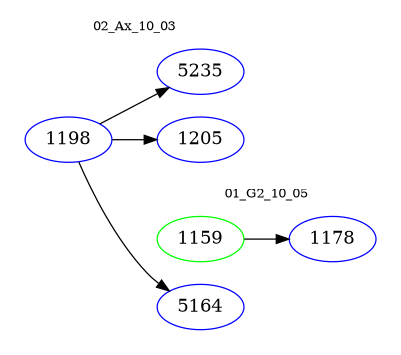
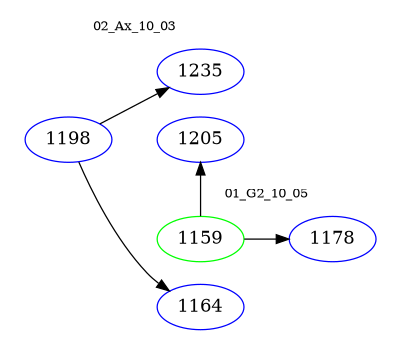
(201, 72) -> (201, 72)
(128, 140) -> (201, 196)
(201, 307) -> (201, 307)
